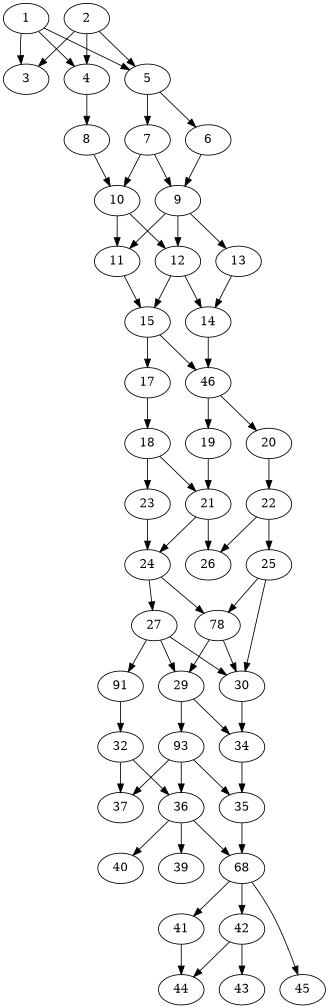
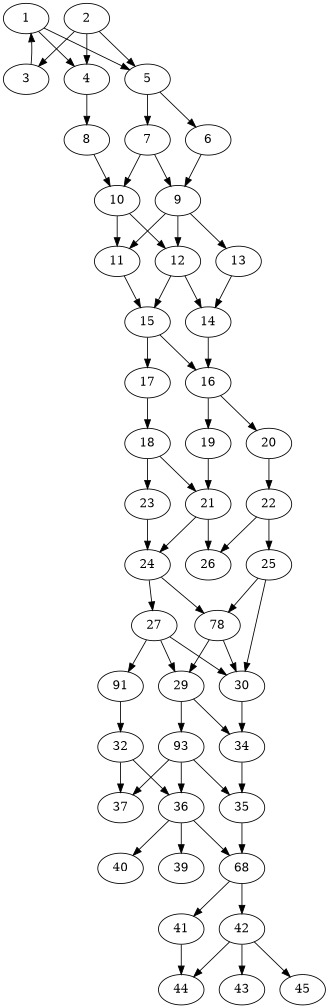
(21, 45) -> (32, 53)
(208, 383) -> (208, 383)
(277, 923) -> (269, 956)
